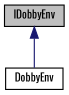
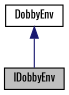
(34, 53) -> (34, 53)
